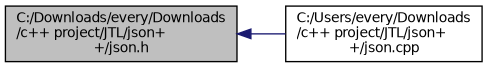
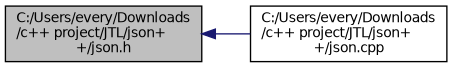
(121, 34) -> (104, 34)
